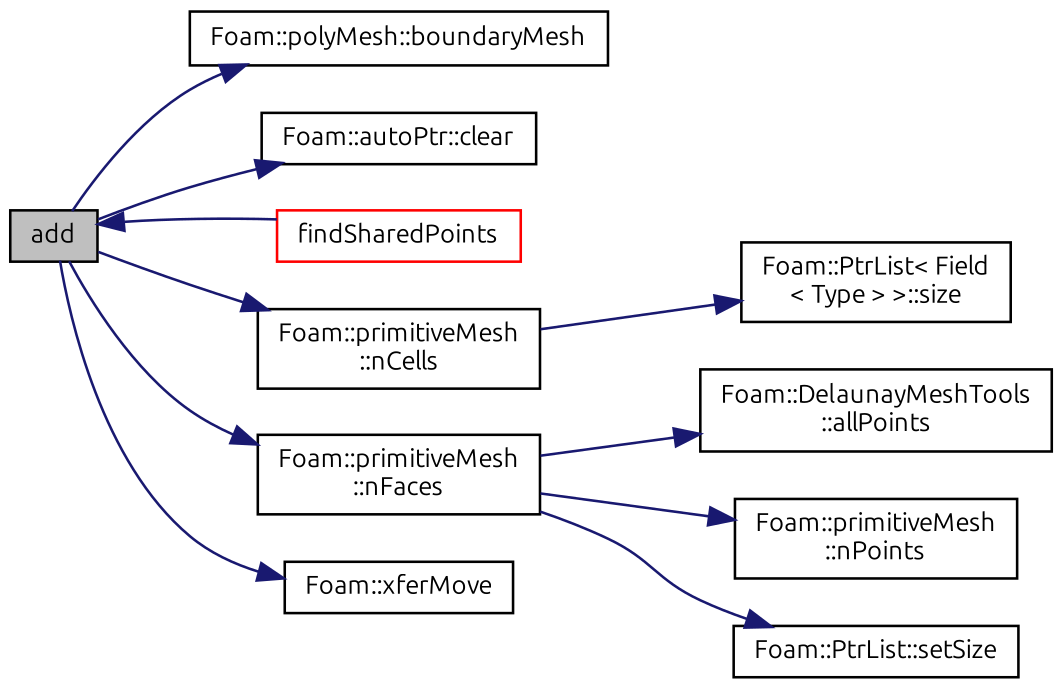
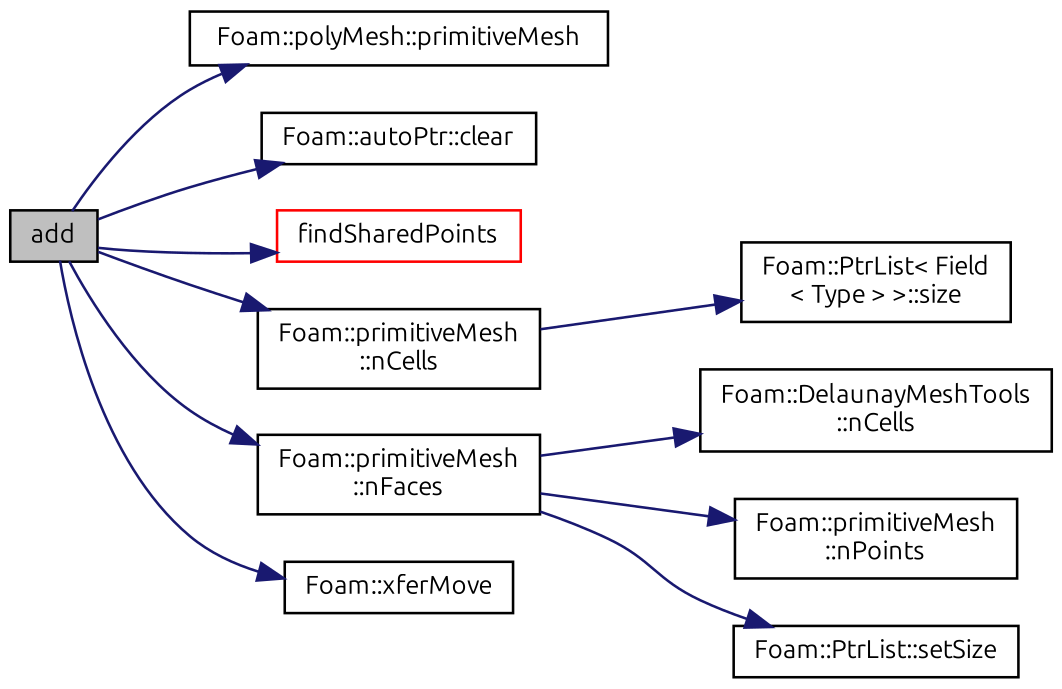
(399, 38) -> (399, 38)
(201, 219) -> (174, 253)
(876, 410) -> (876, 410)
